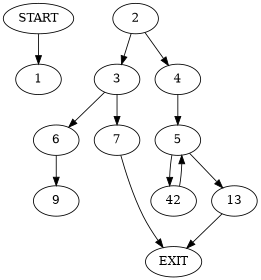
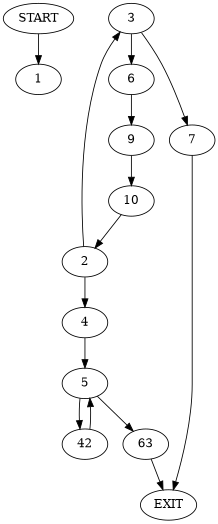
none -> (131, 201)
(234, 201) -> (146, 444)
